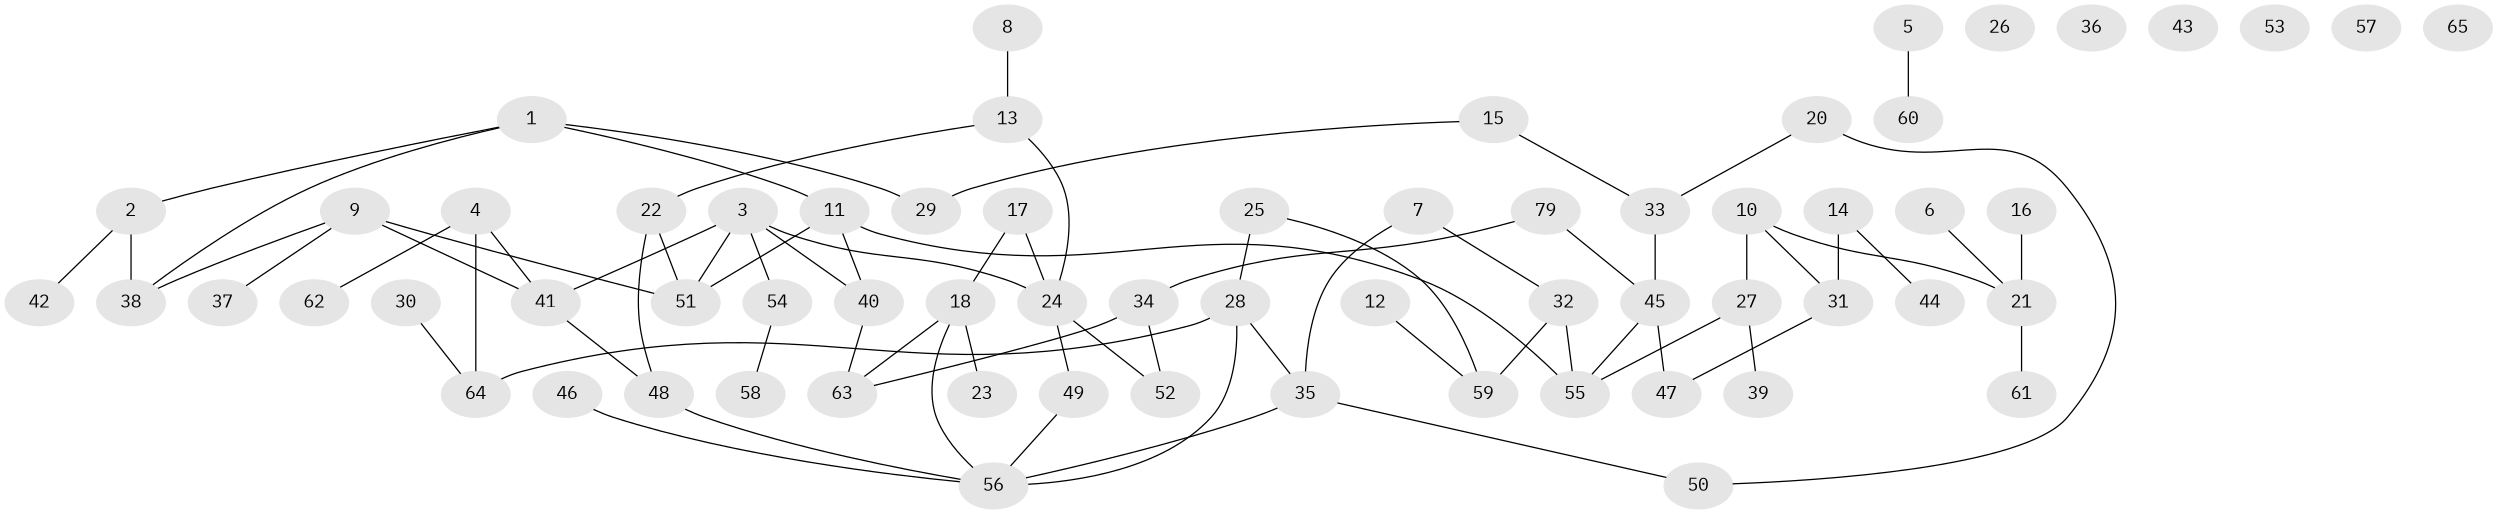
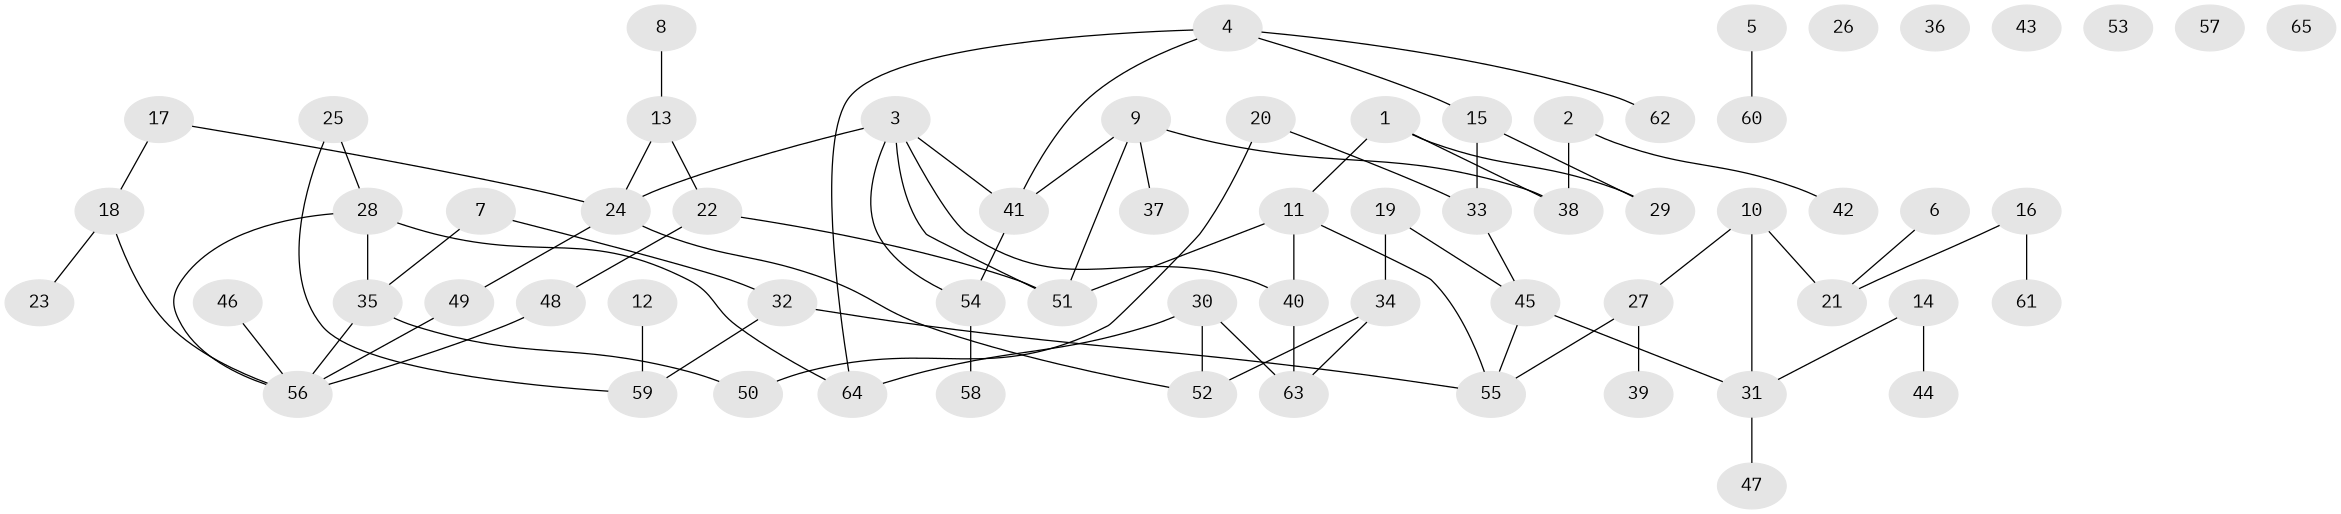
none -> (1355, 69)
(330, 162) -> none
(1546, 211) -> (1385, 211)
(1660, 340) -> (1630, 345)
(909, 343) -> (1248, 348)
(600, 347) -> (992, 257)
none -> (1202, 348)
(2022, 349) -> (2027, 257)
